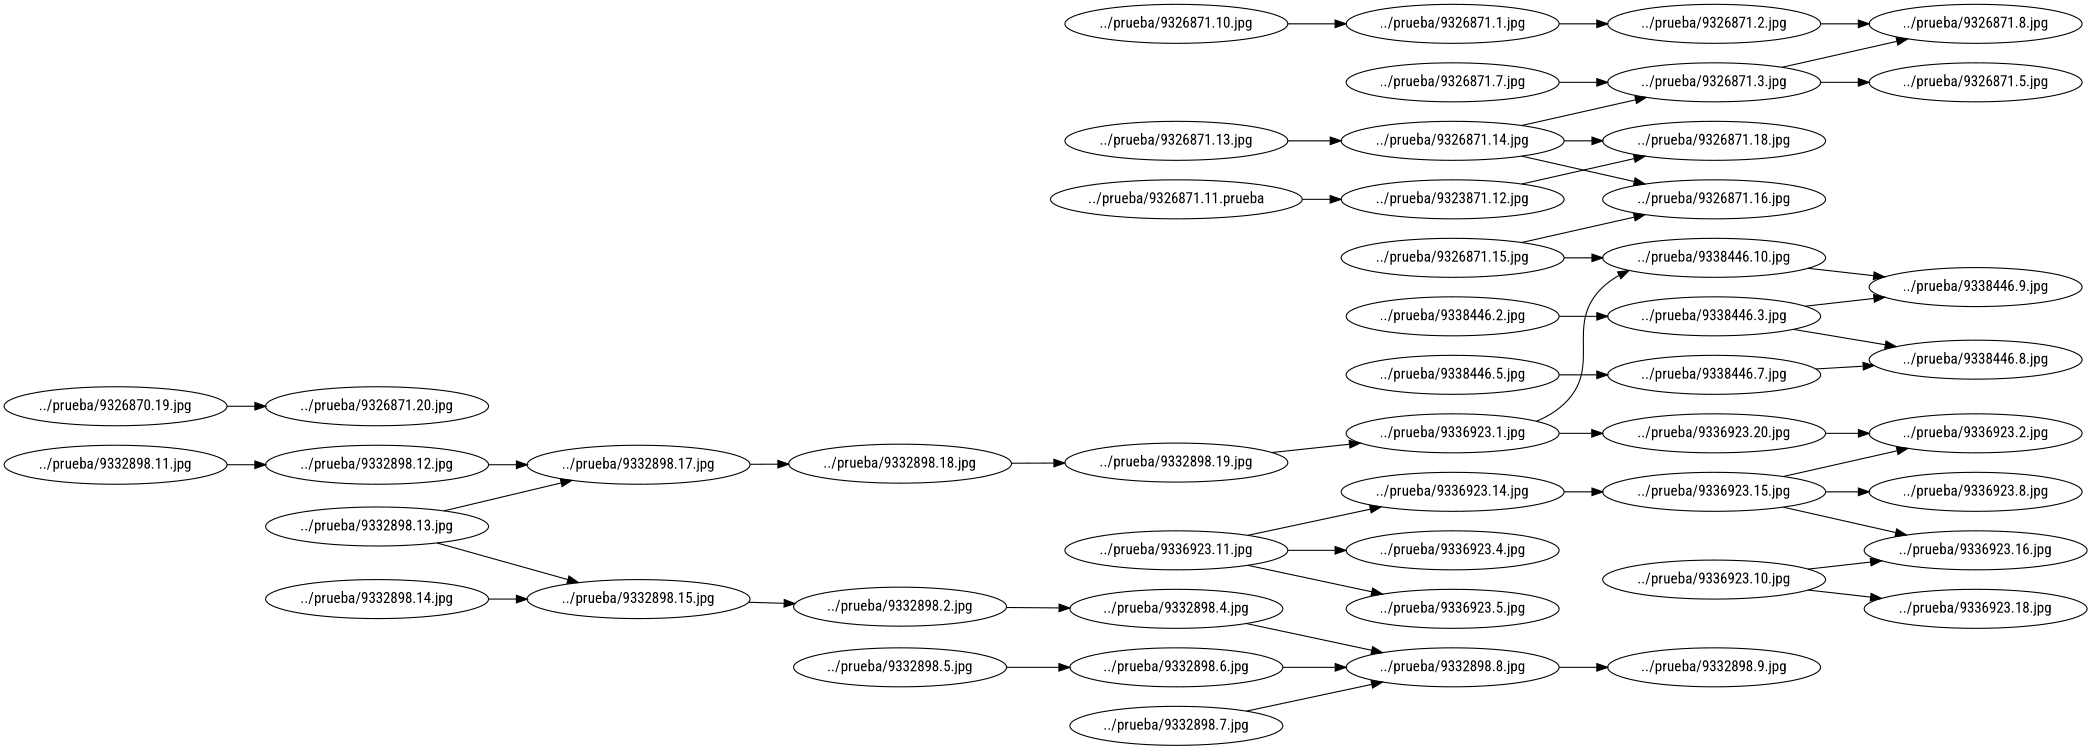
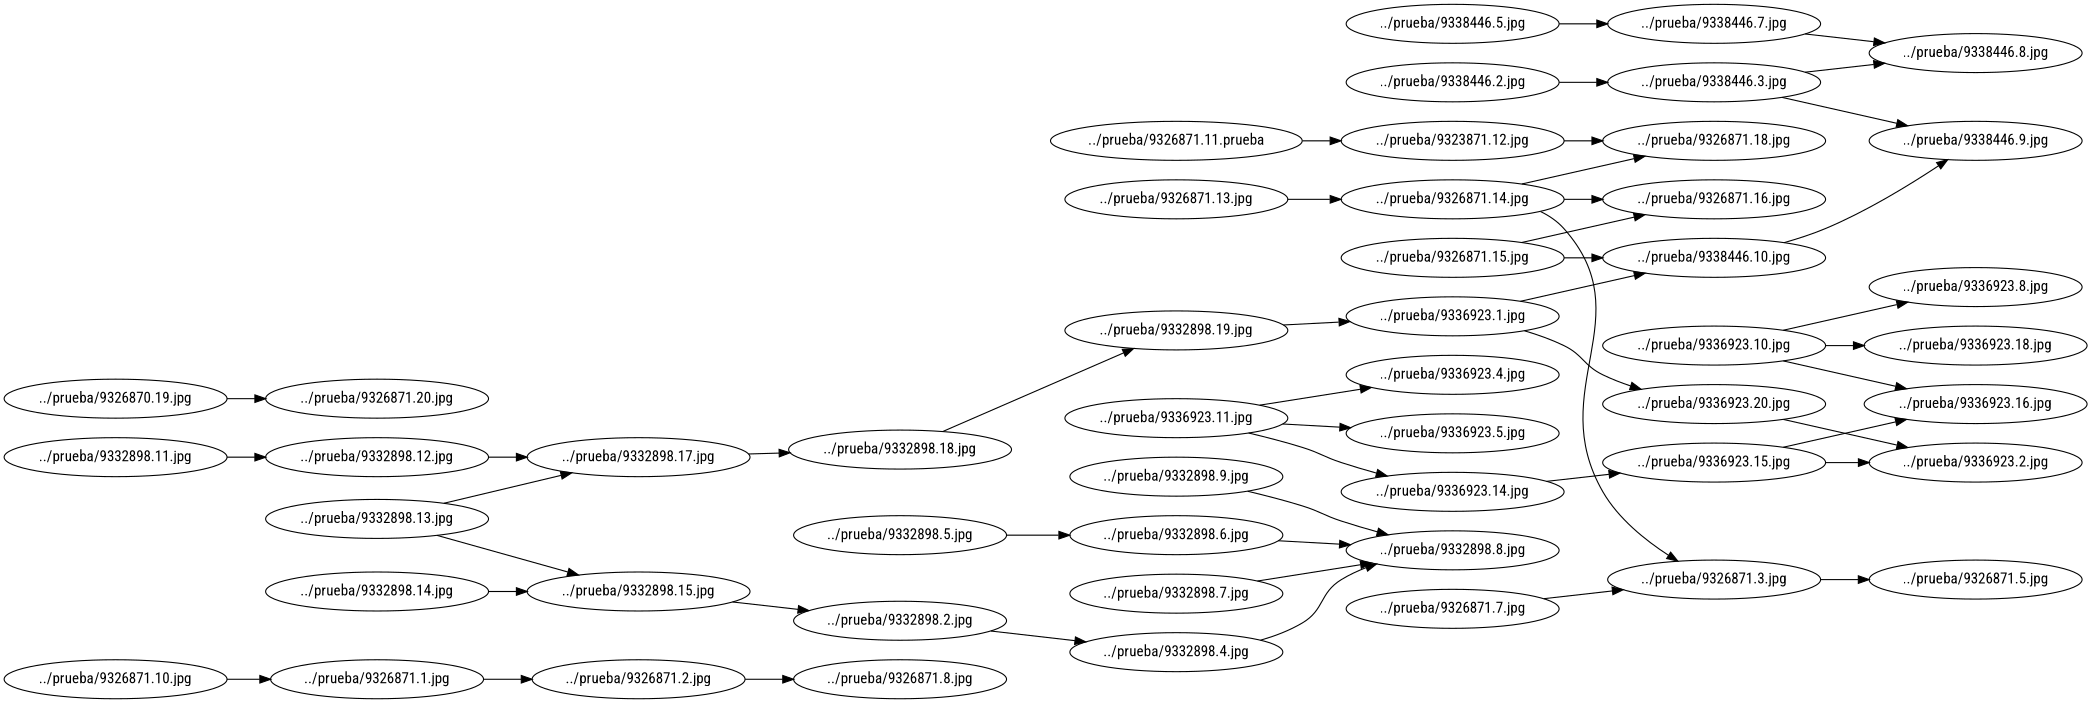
(1839, 54) -> none
(1842, 492) -> (1840, 317)
(1578, 667) -> (1313, 510)
